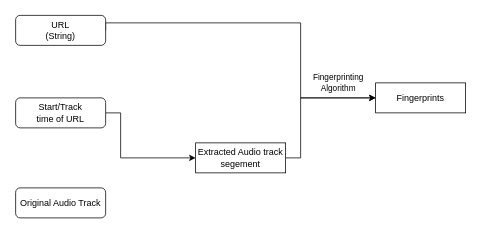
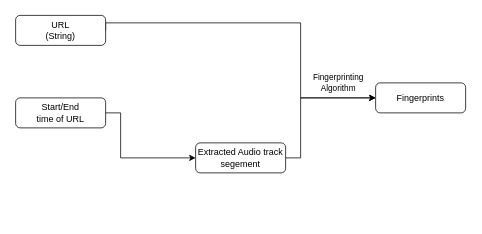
(420, 98) -> (420, 98)
(60, 113) -> (60, 113)
(240, 158) -> (240, 158)
(60, 203) -> none
